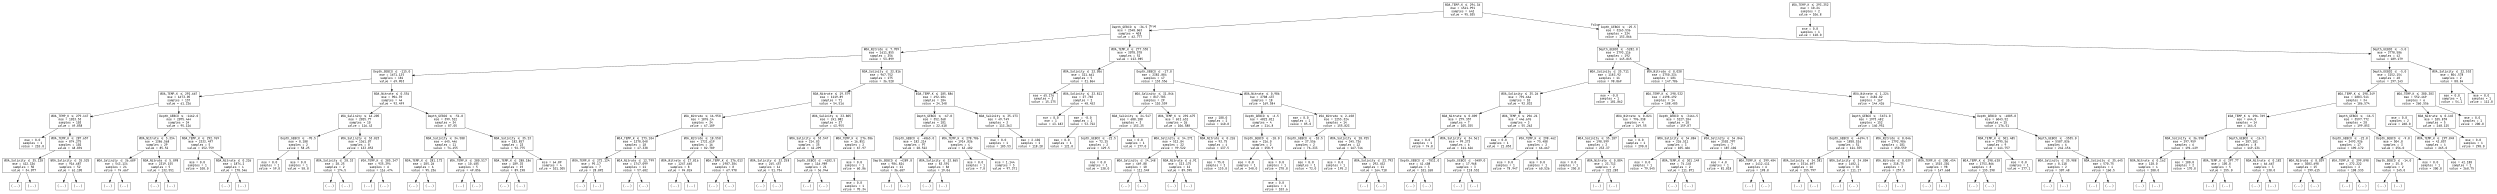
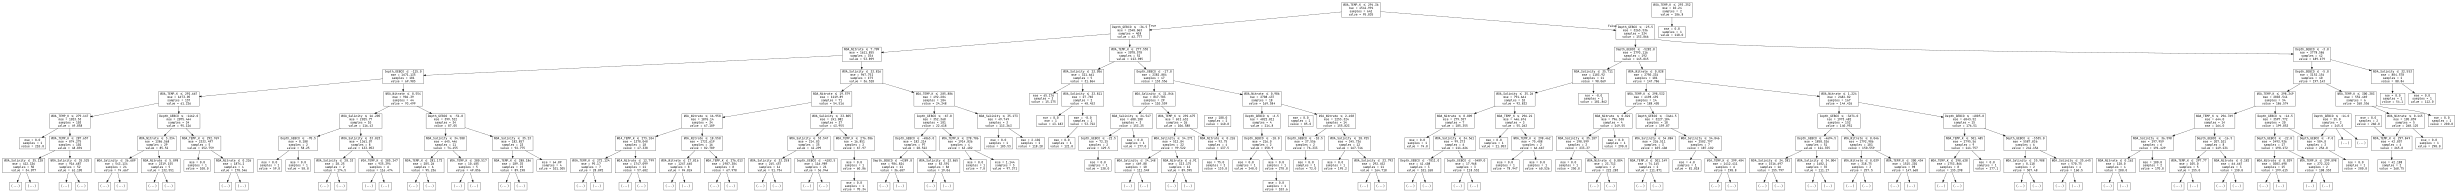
(2393, 153) -> (2325, 131)
(1642, 166) -> none
